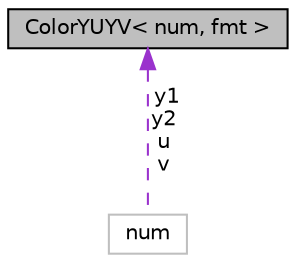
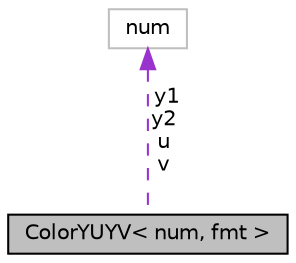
(148, 142) -> (148, 142)
